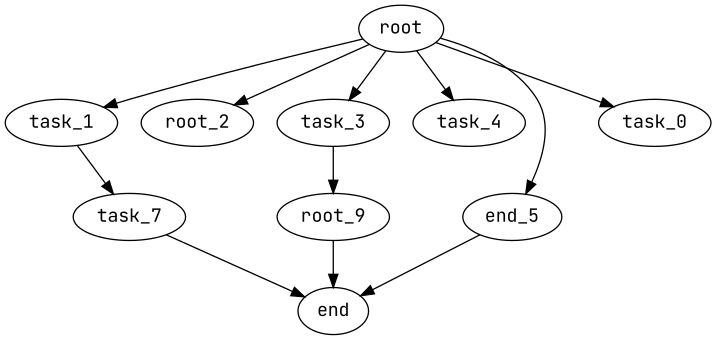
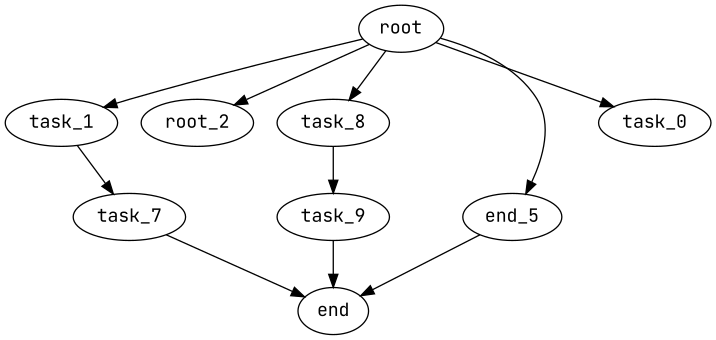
(333, 123) -> (333, 123)
(469, 123) -> none
(333, 217) -> (333, 217)
